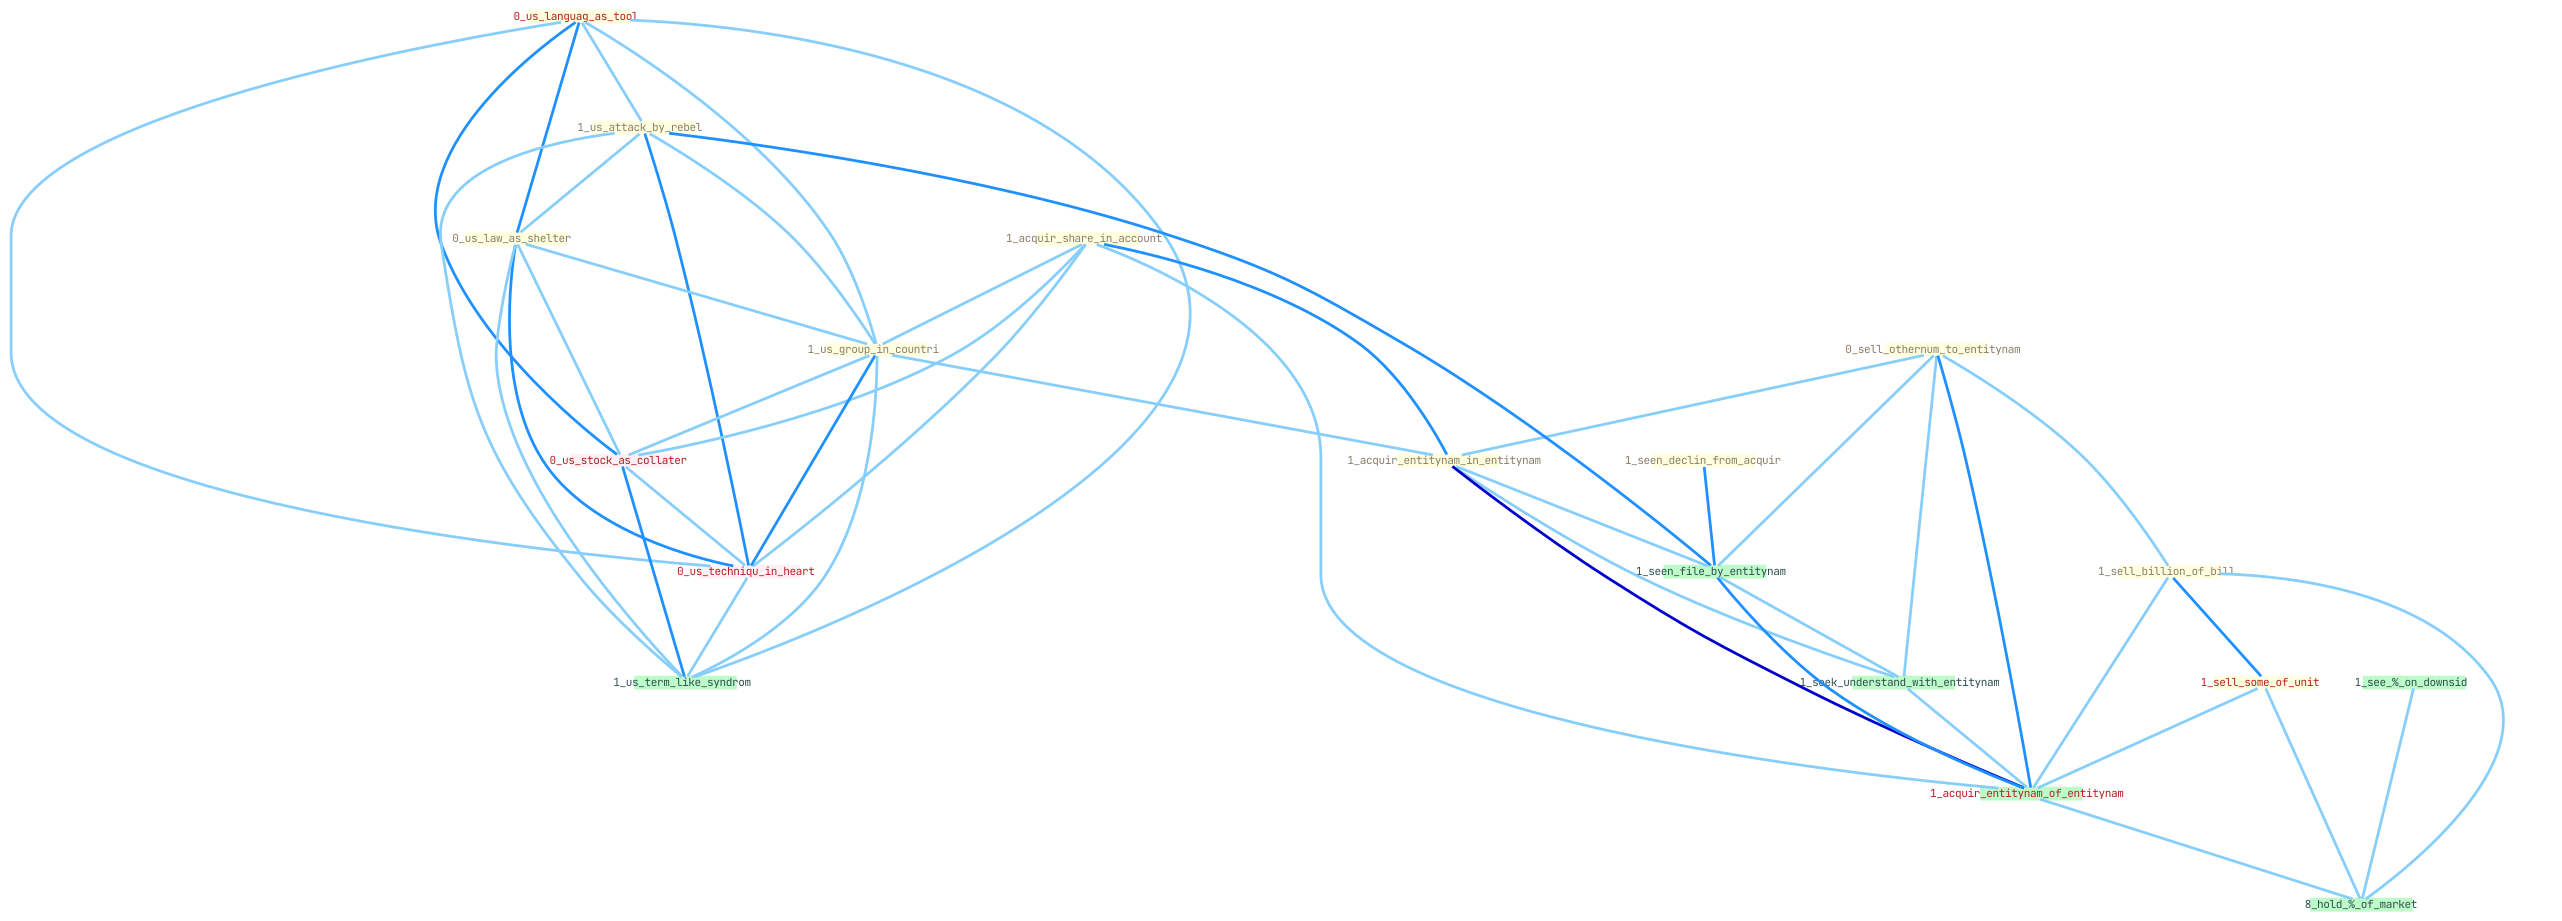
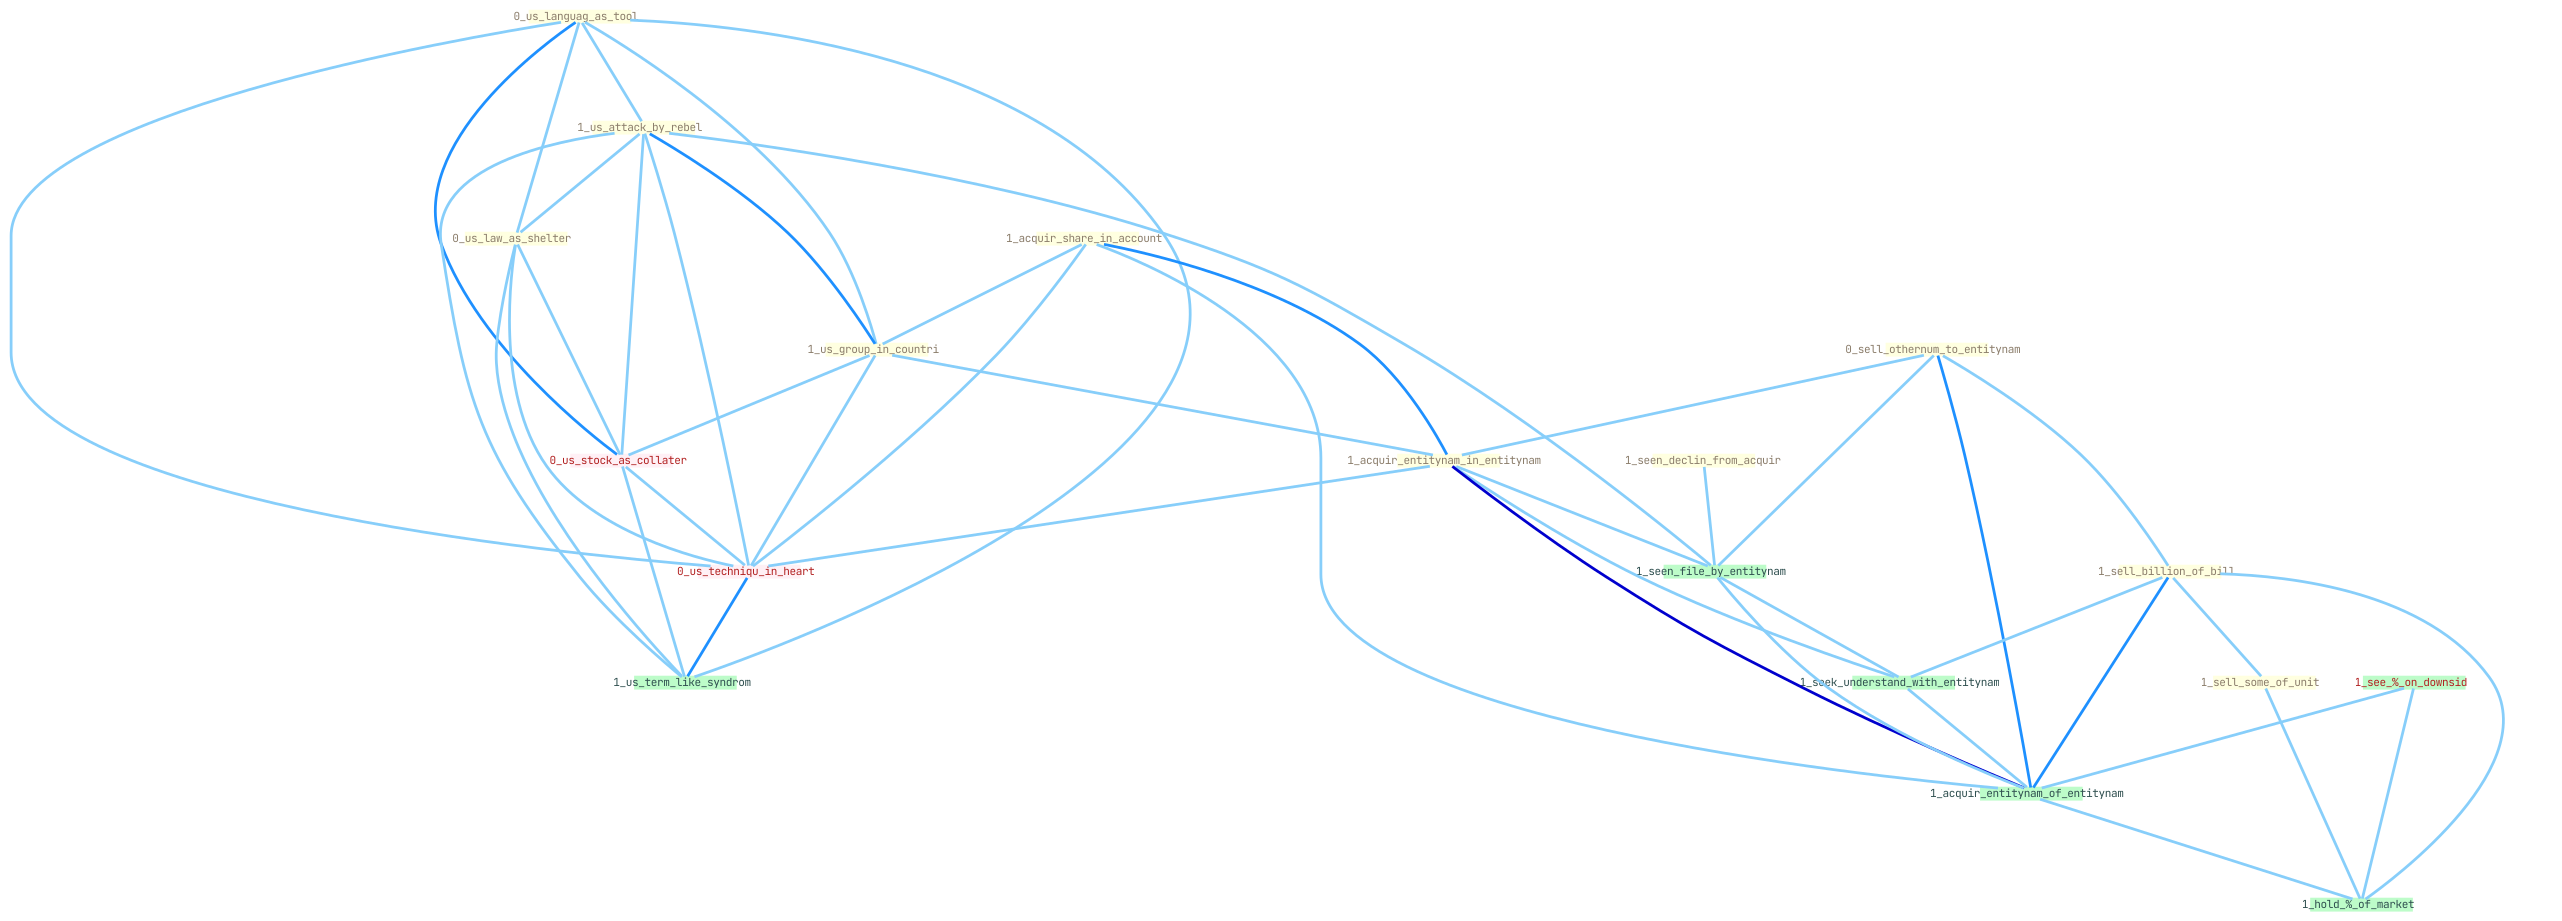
(580, 17) -> (580, 17)
(548, 128) -> (548, 128)
(777, 223) -> (777, 223)
(1229, 256) -> (1229, 256)
(713, 299) -> none
(702, 348) -> (702, 348)
(904, 378) -> (633, 294)
(544, 461) -> (544, 461)
(813, 461) -> (813, 461)
none -> (1099, 516)
(1709, 516) -> (1709, 516)
(1920, 516) -> (2037, 627)
(839, 550) -> none
(657, 582) -> (657, 582)
(717, 627) -> (717, 627)
(2217, 627) -> (2217, 627)
(1802, 666) -> (1802, 666)
(2101, 683) -> (2101, 683)
(2264, 683) -> (2264, 683)
(2414, 683) -> (2414, 683)
(2148, 738) -> (2223, 738)
(2031, 794) -> (2031, 794)
(2362, 905) -> (2362, 905)
